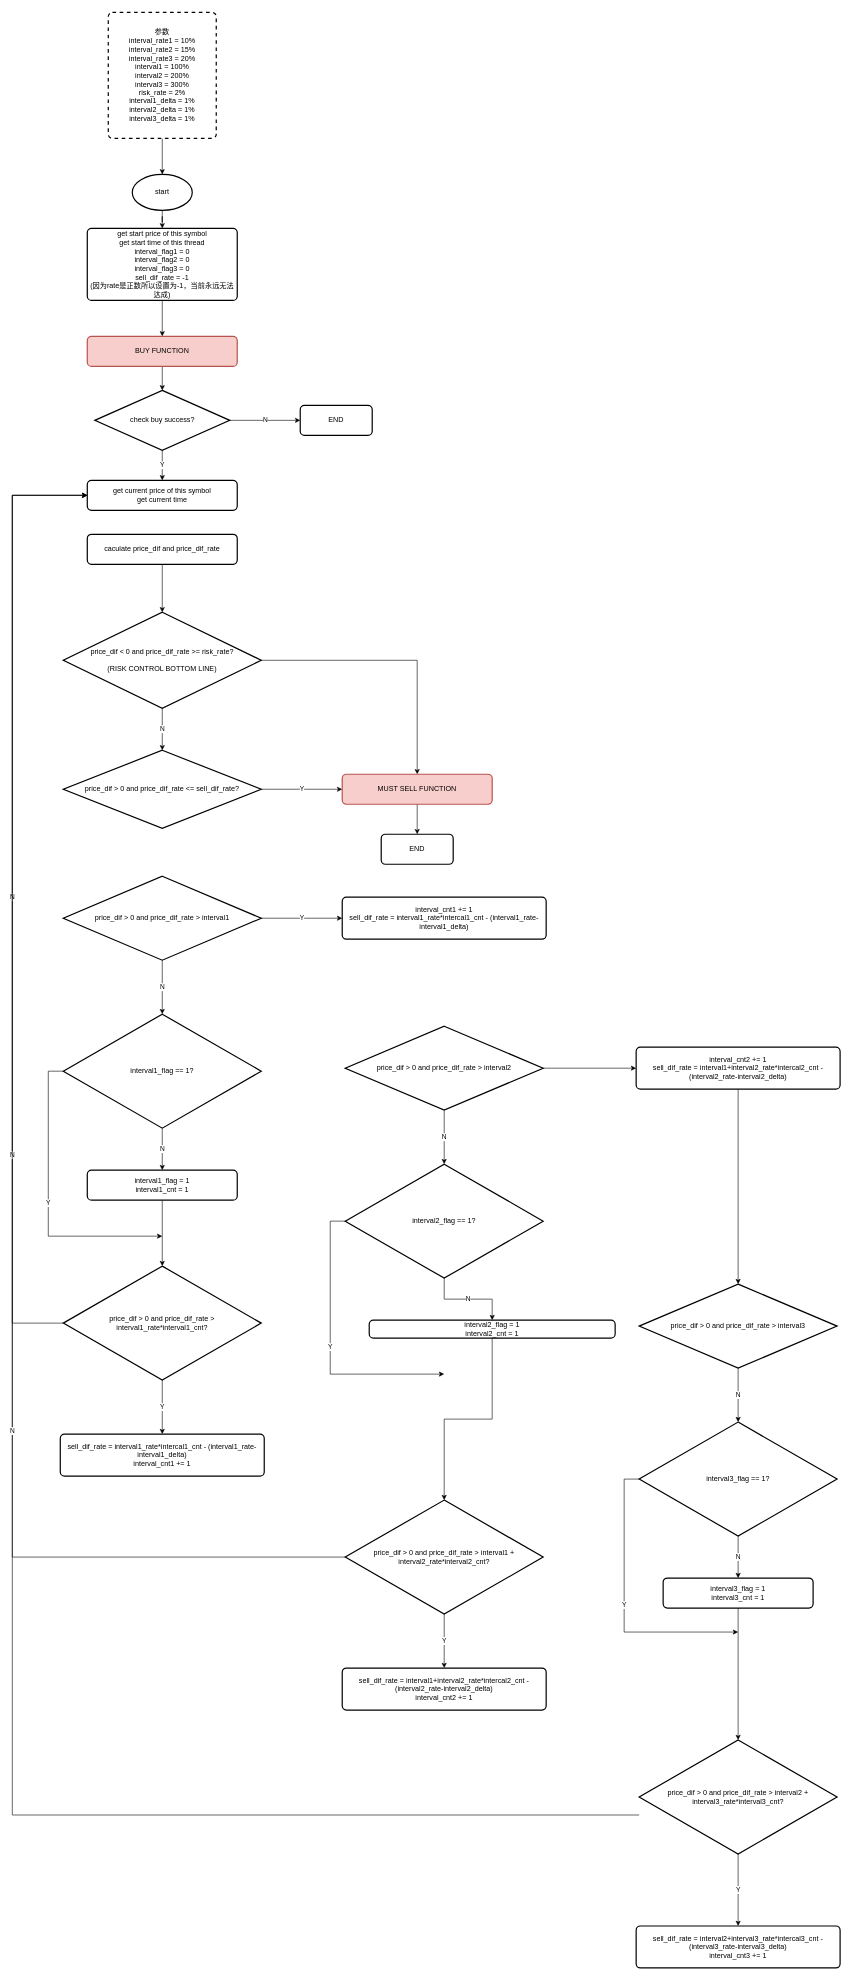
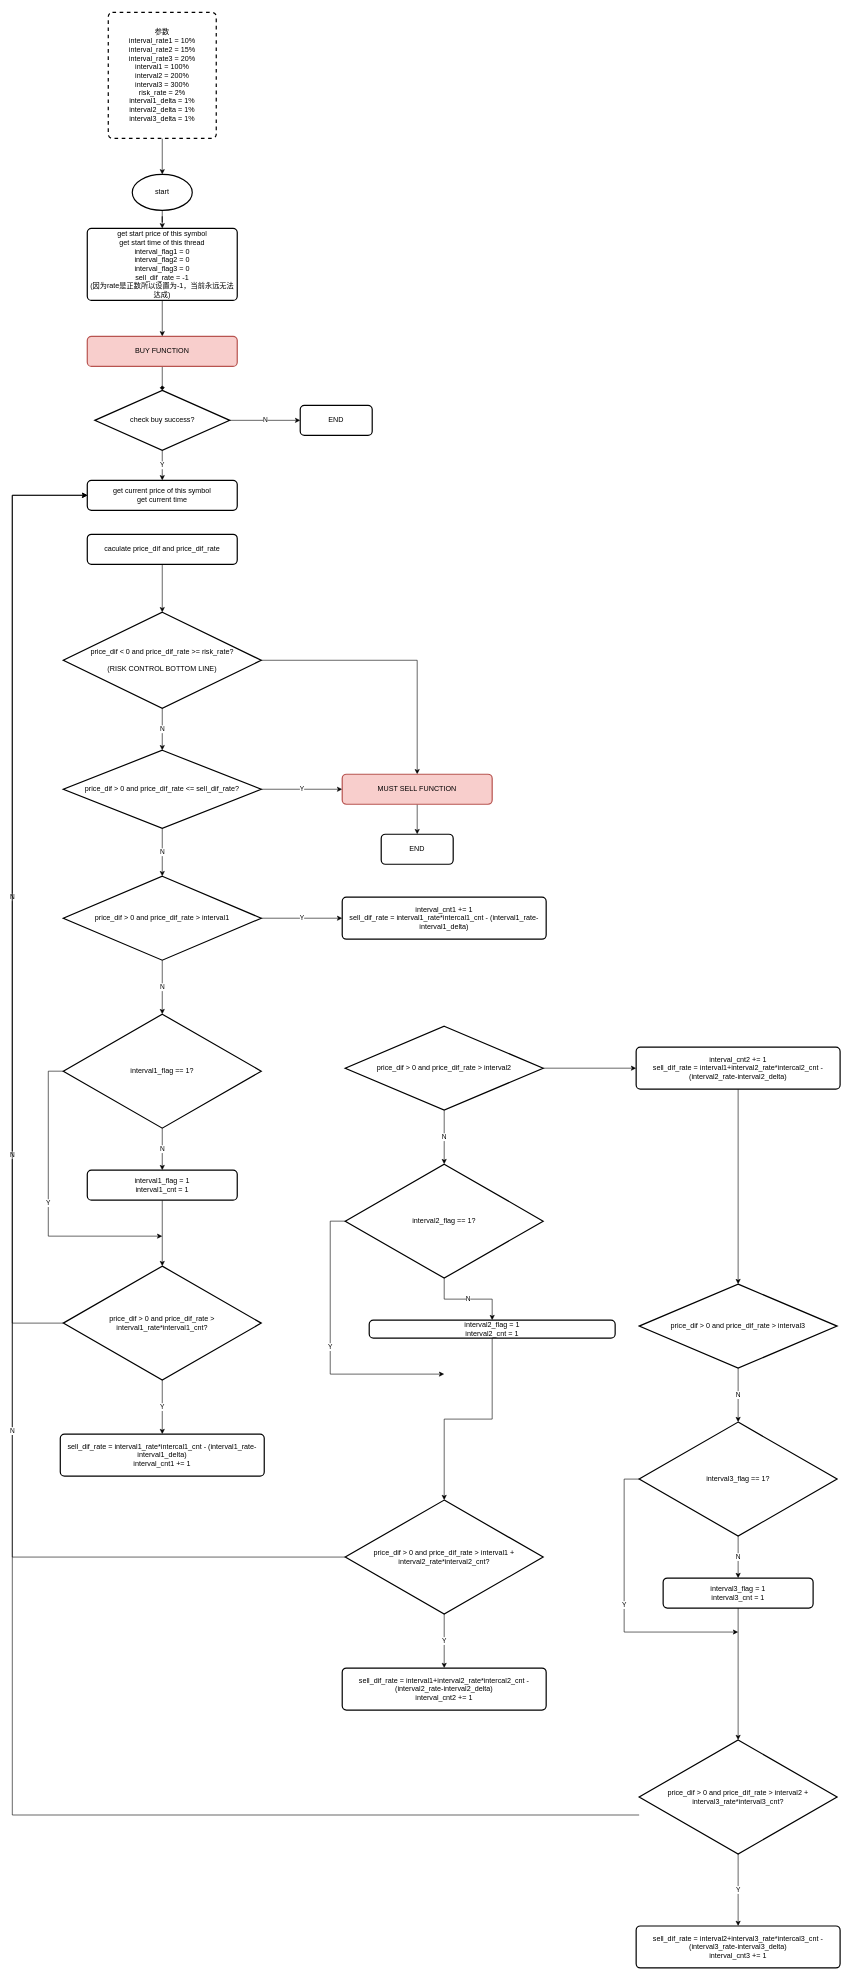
(162, 384) -> (162, 384)
none -> (162, 851)
